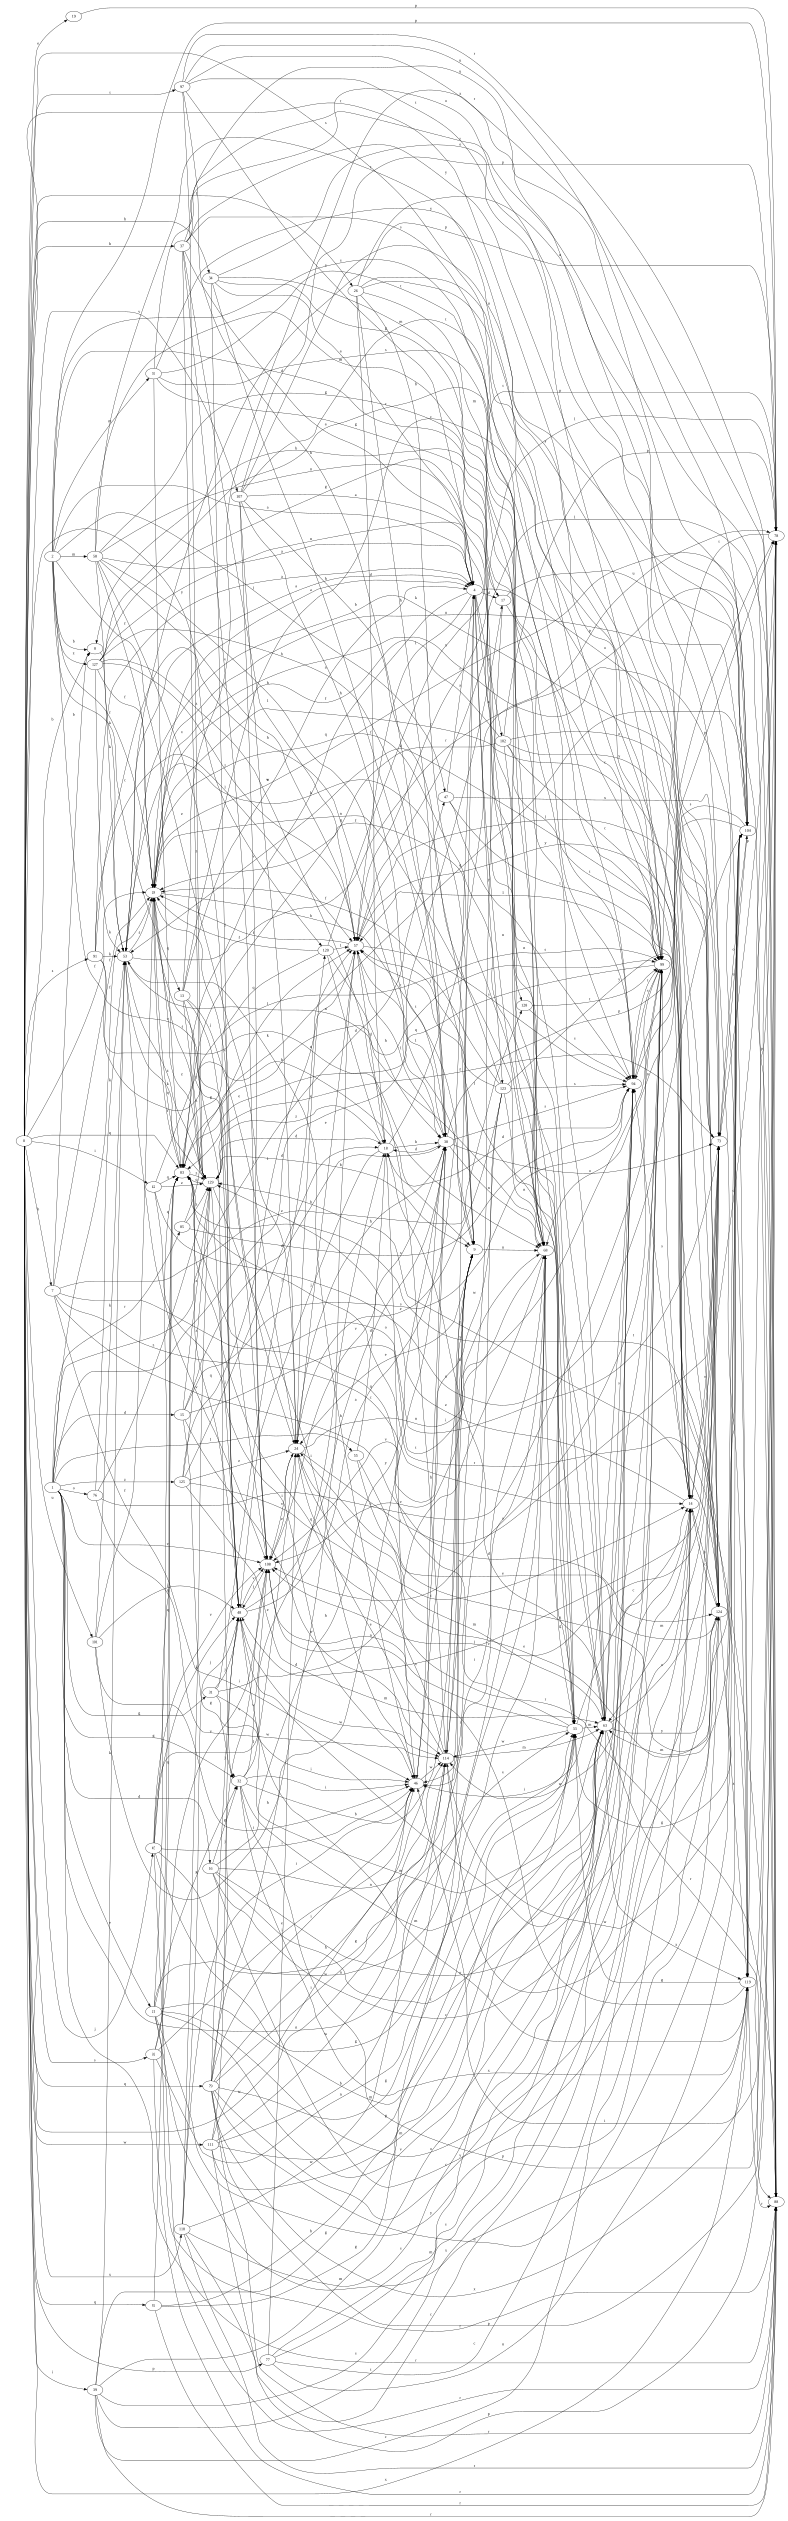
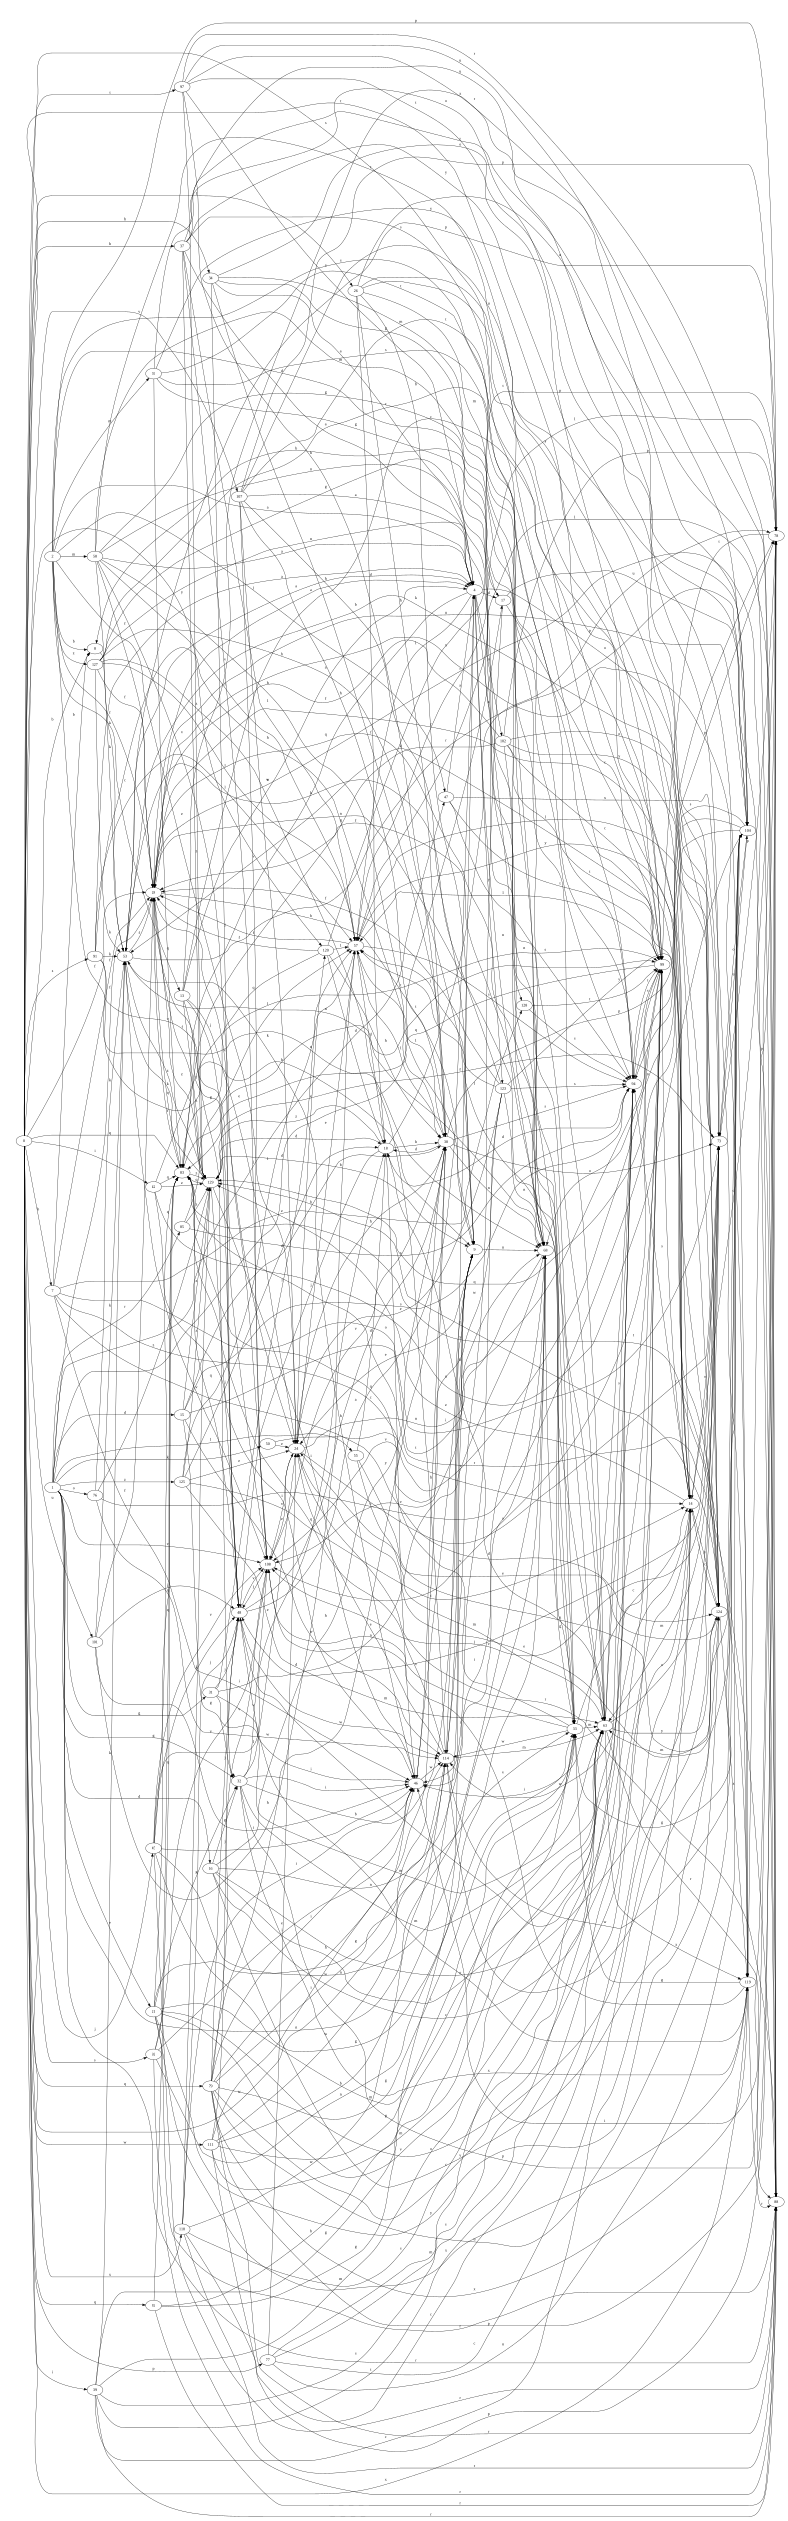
(74, 16) -> none
(474, 856) -> (600, 1212)
none -> (268, 1444)
